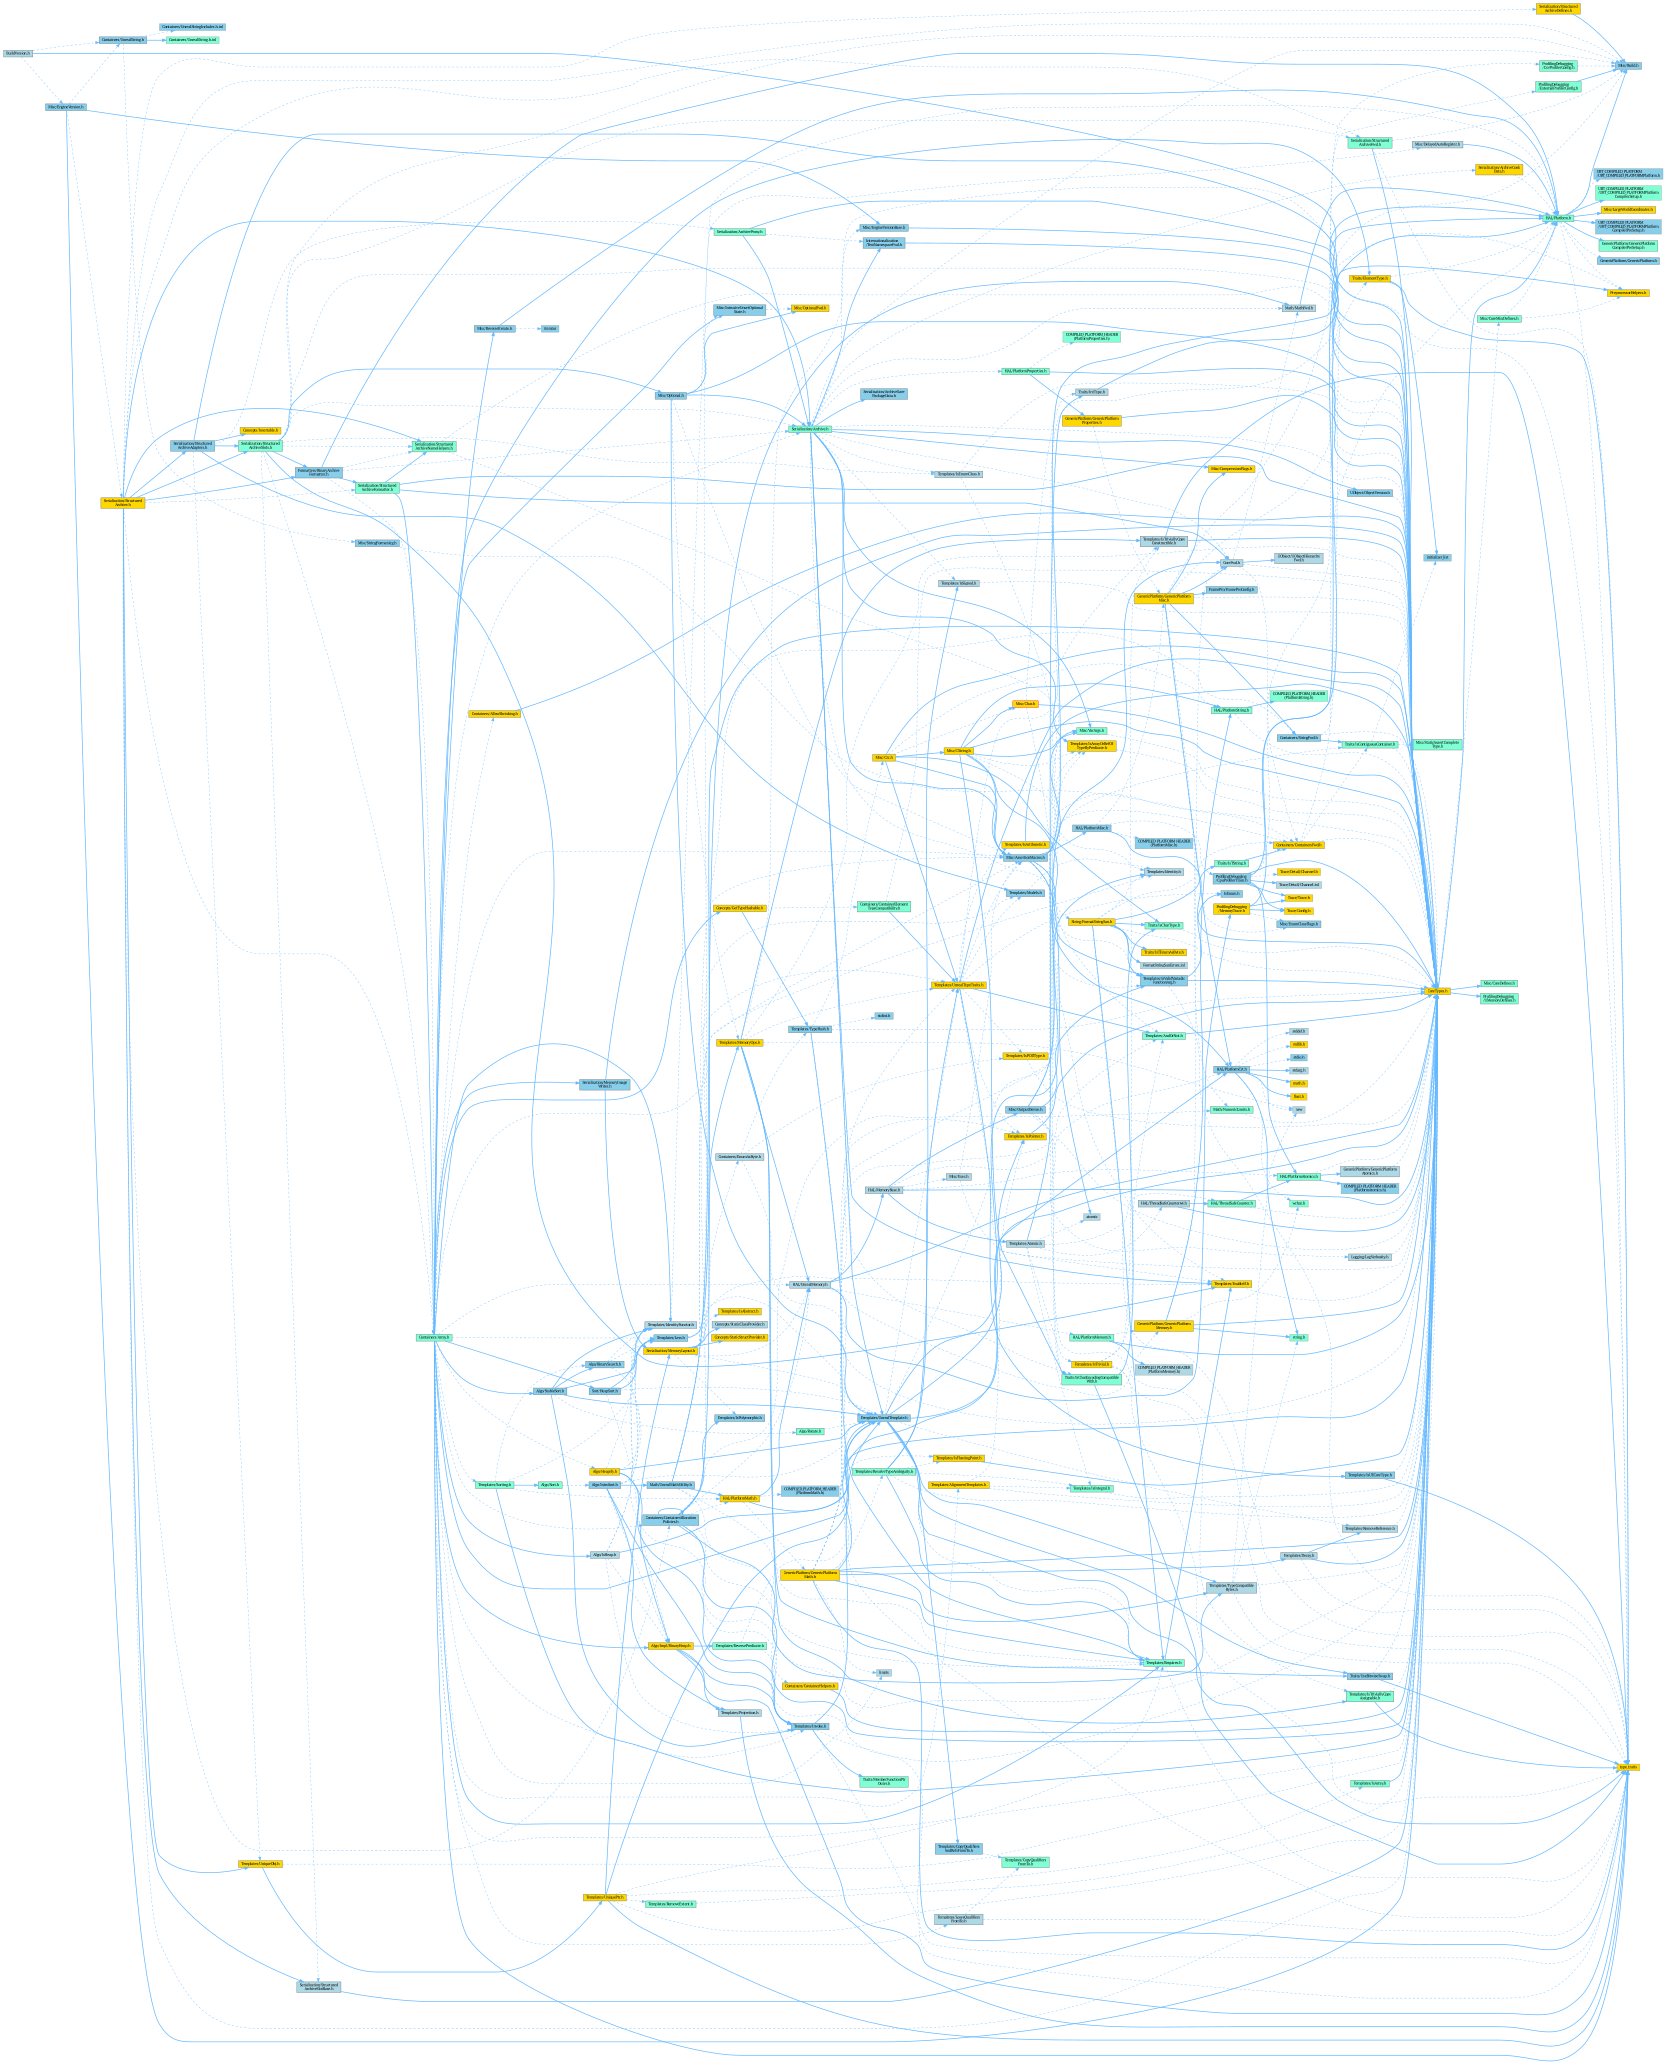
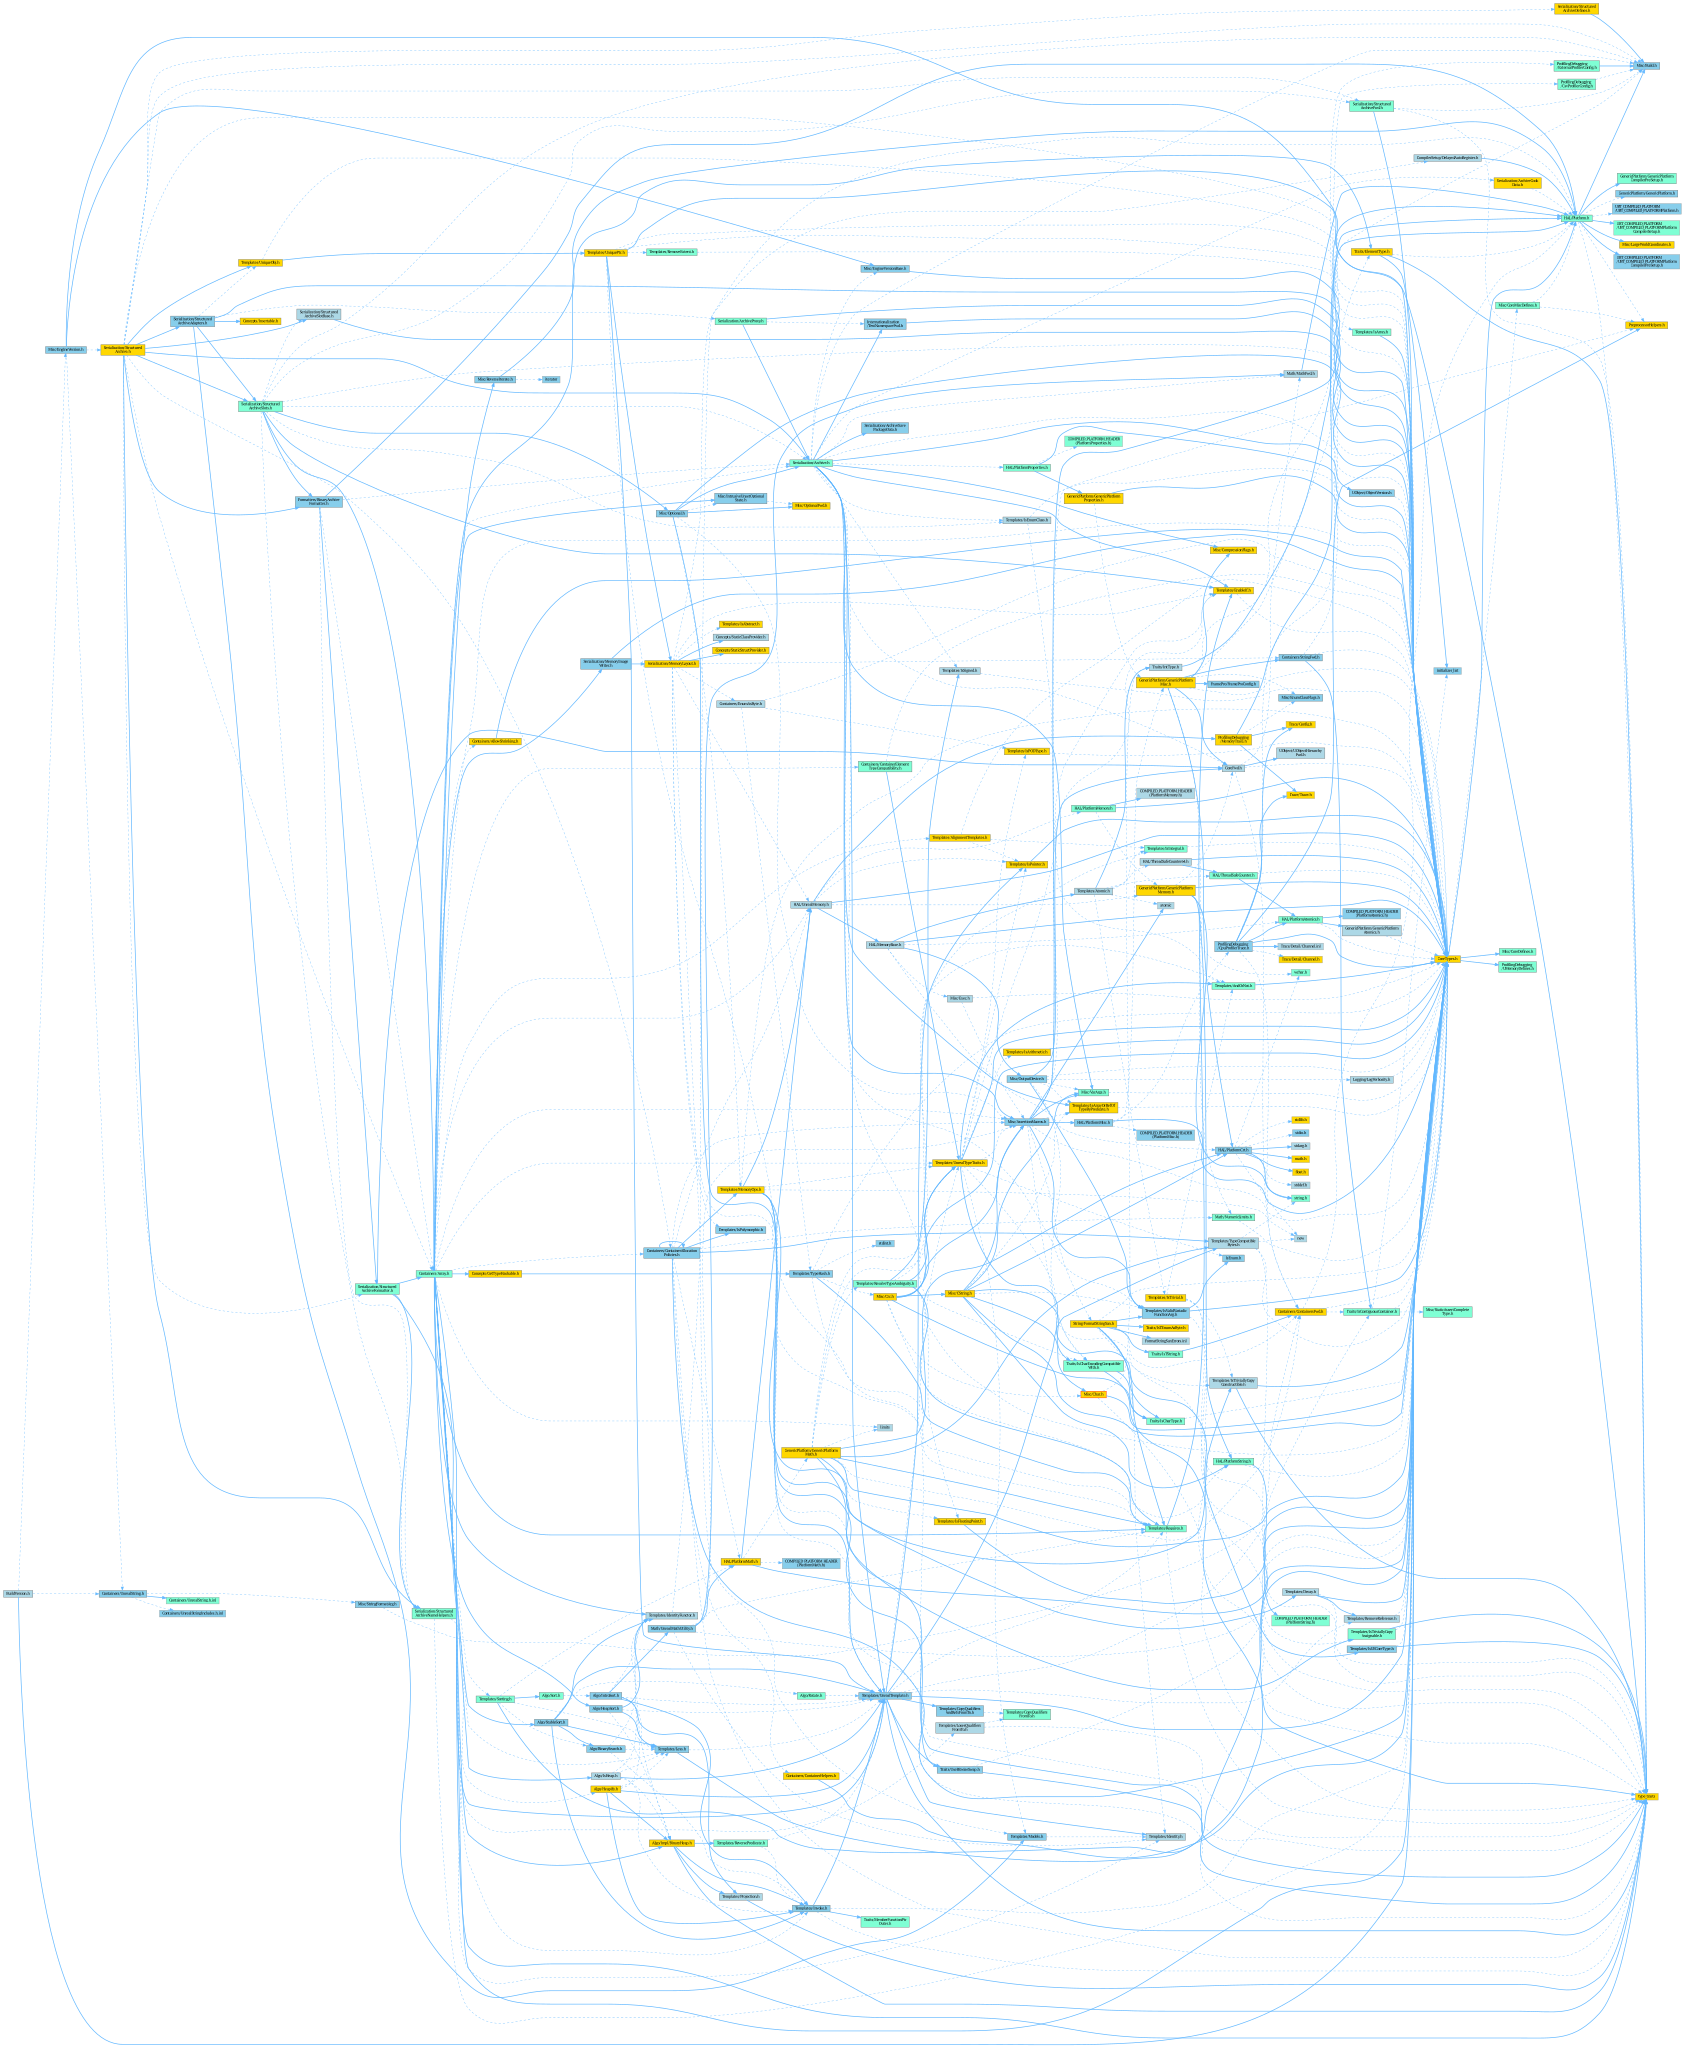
(1438, 145) -> (1448, 158)
(386, 884) -> (414, 816)
(810, 908) -> (483, 855)
(605, 1391) -> (606, 1709)
